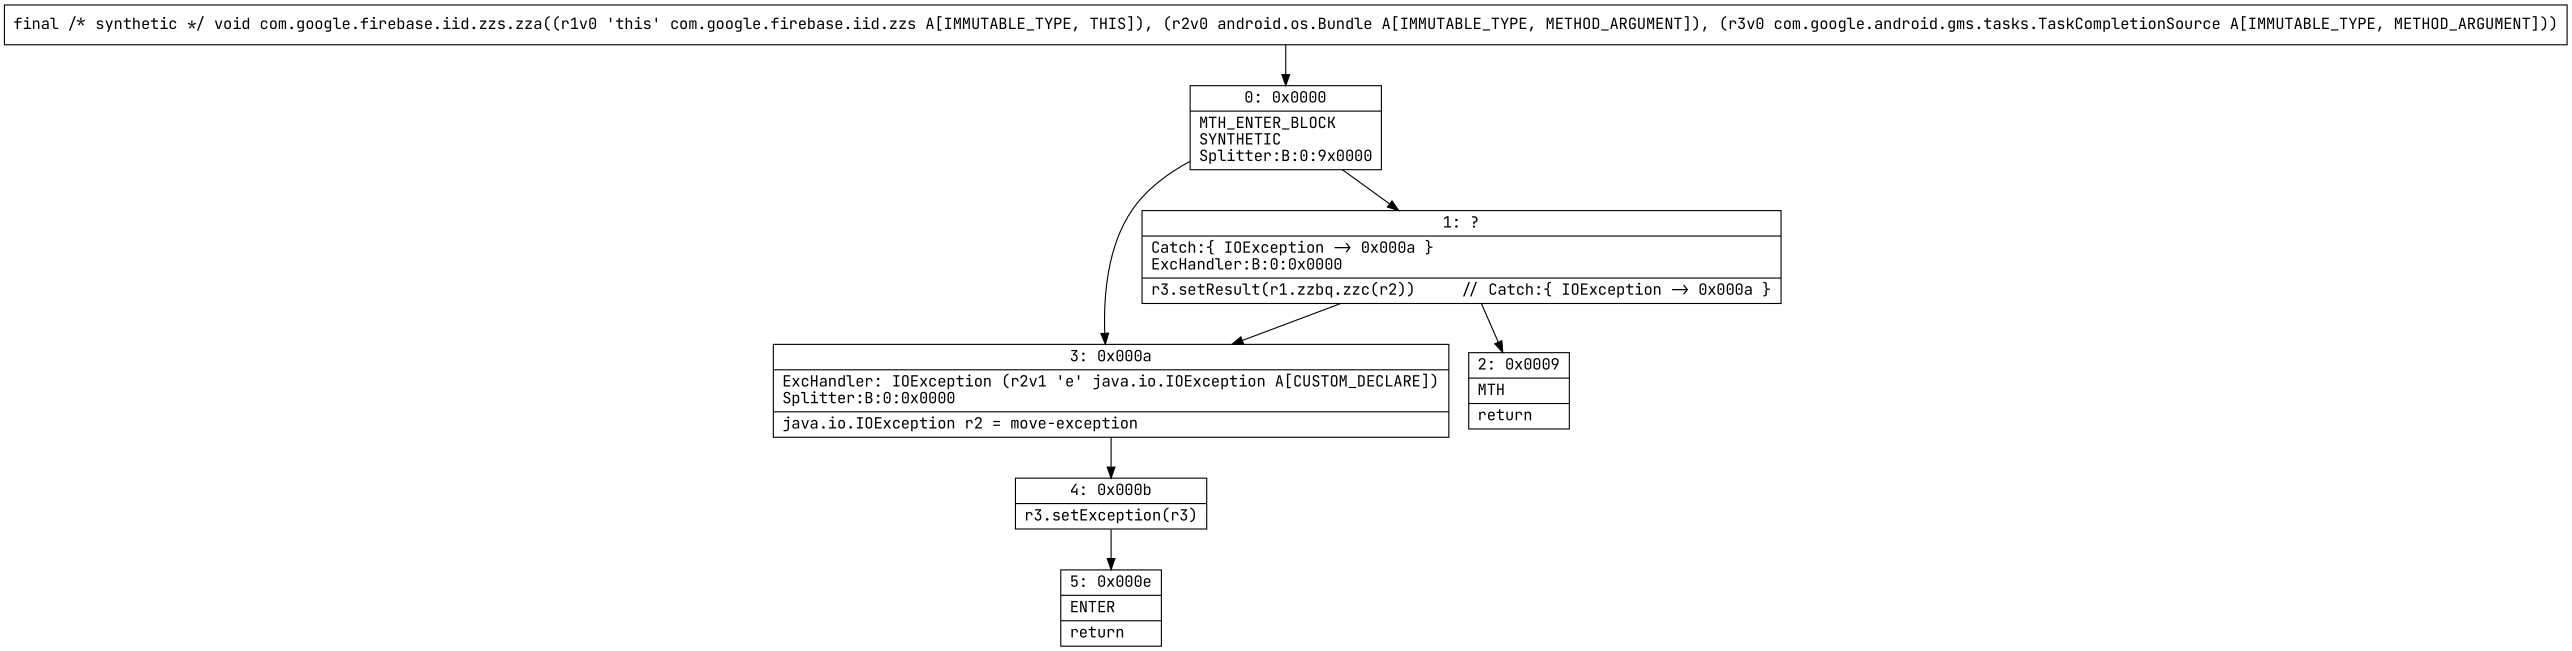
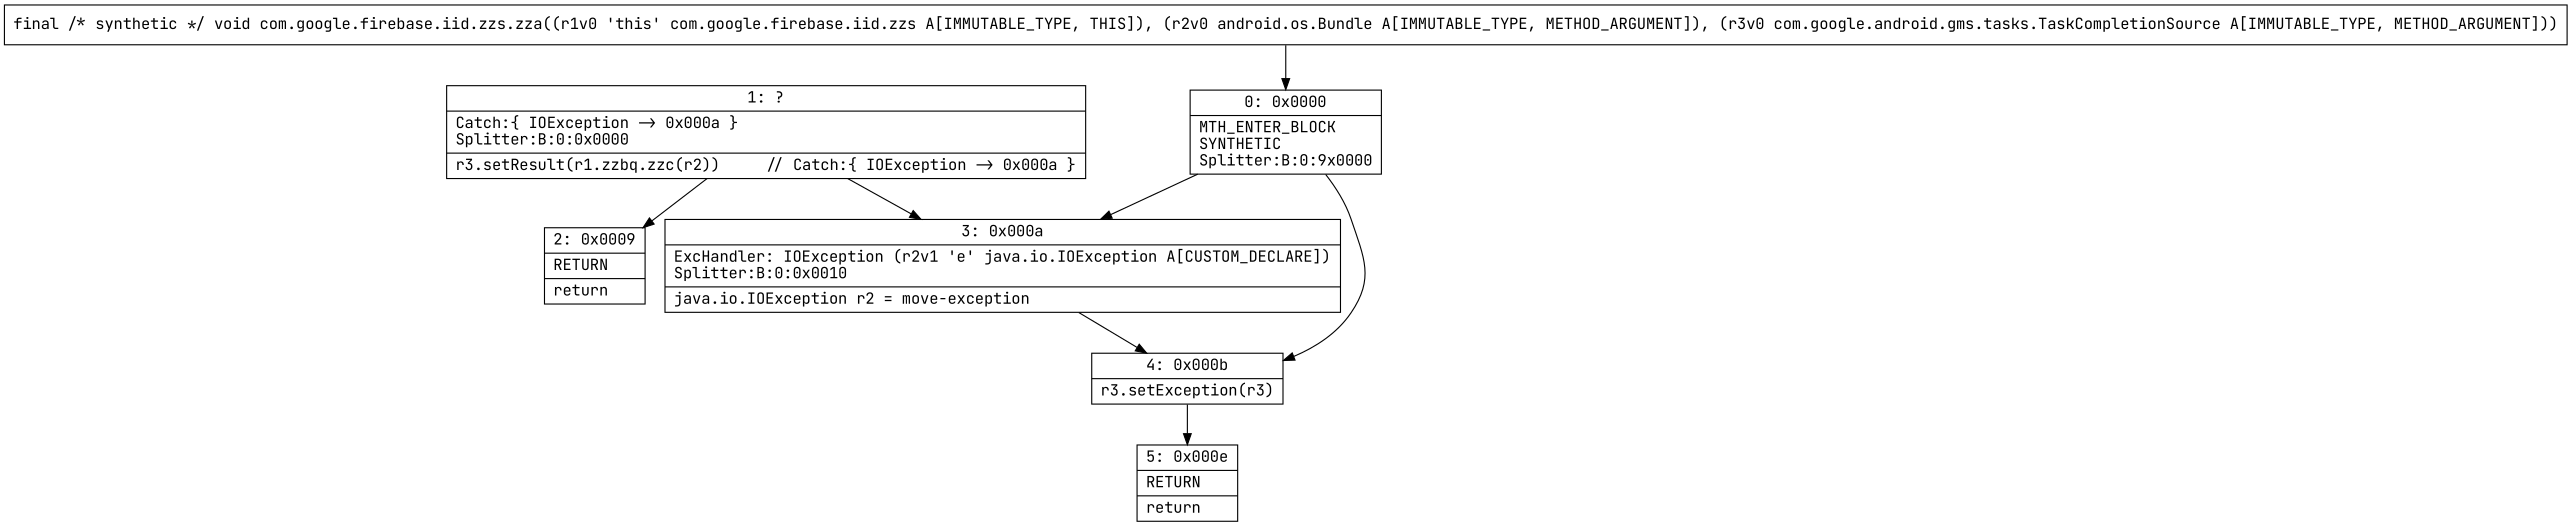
(1366, 187) -> (1365, 277)
(1247, 265) -> (542, 140)
(1491, 390) -> (581, 265)
(869, 399) -> (761, 274)
(1093, 608) -> (1174, 483)
